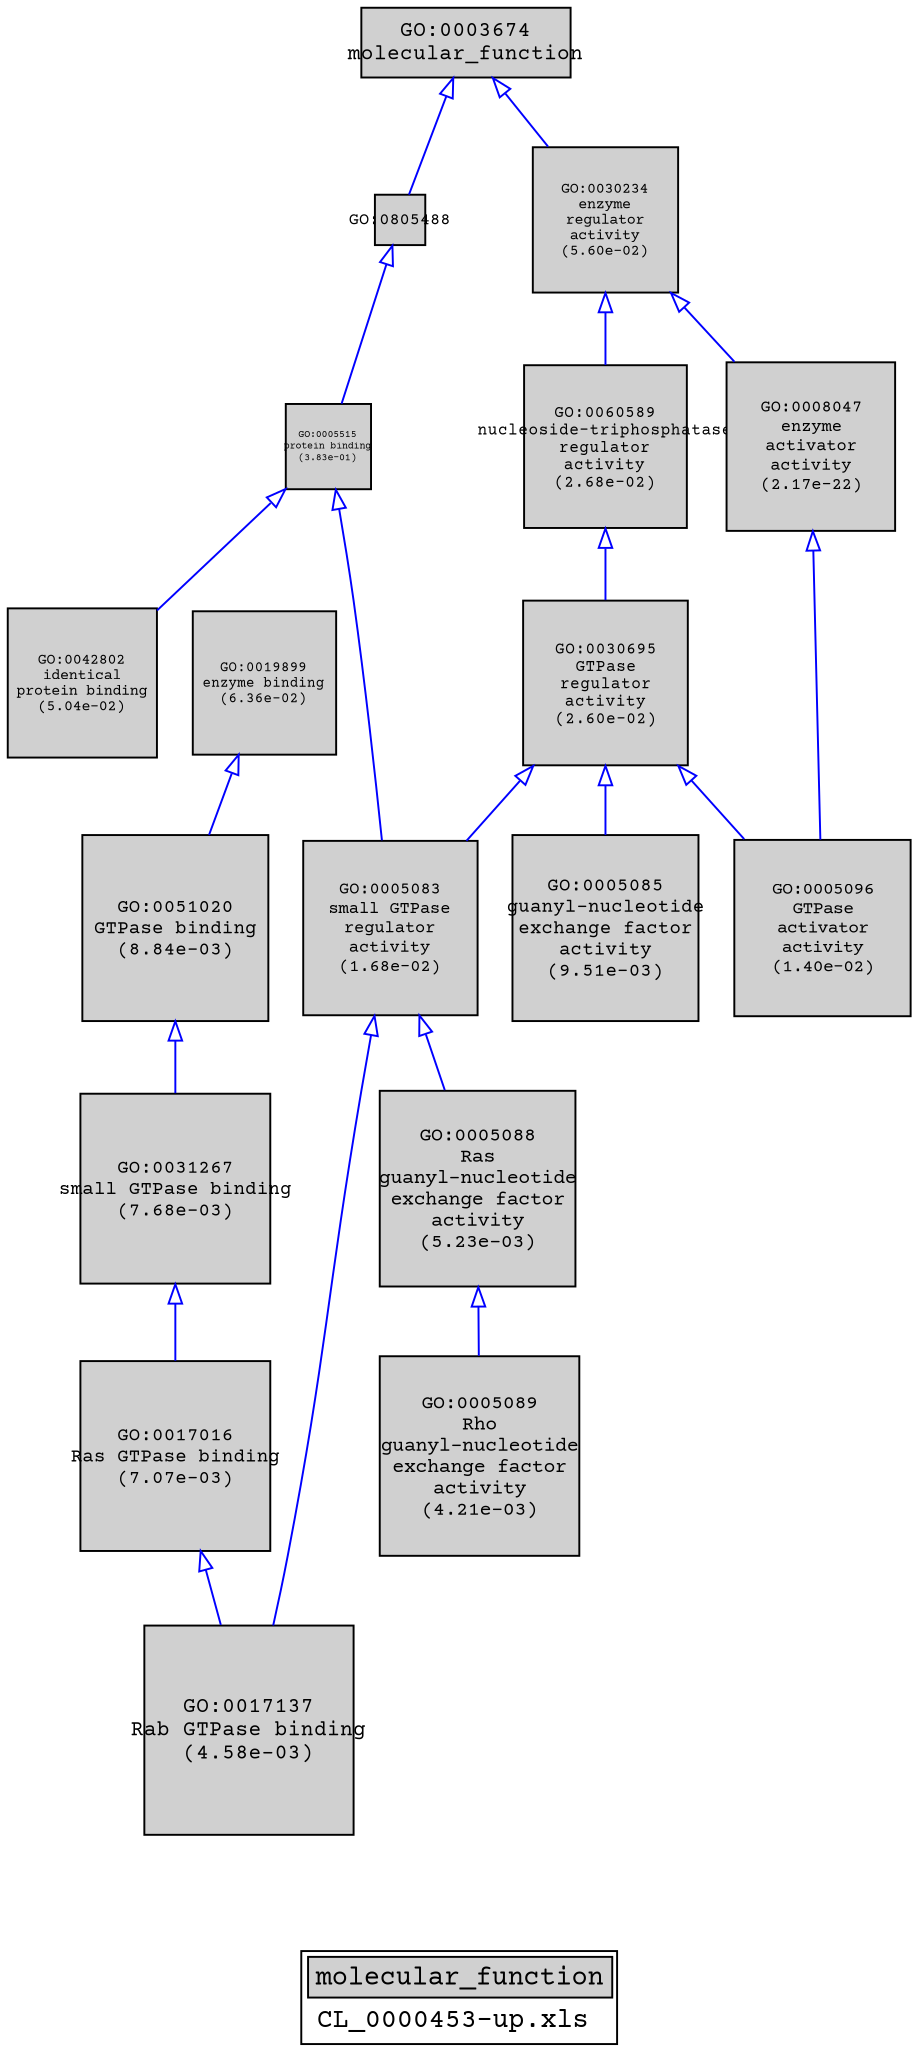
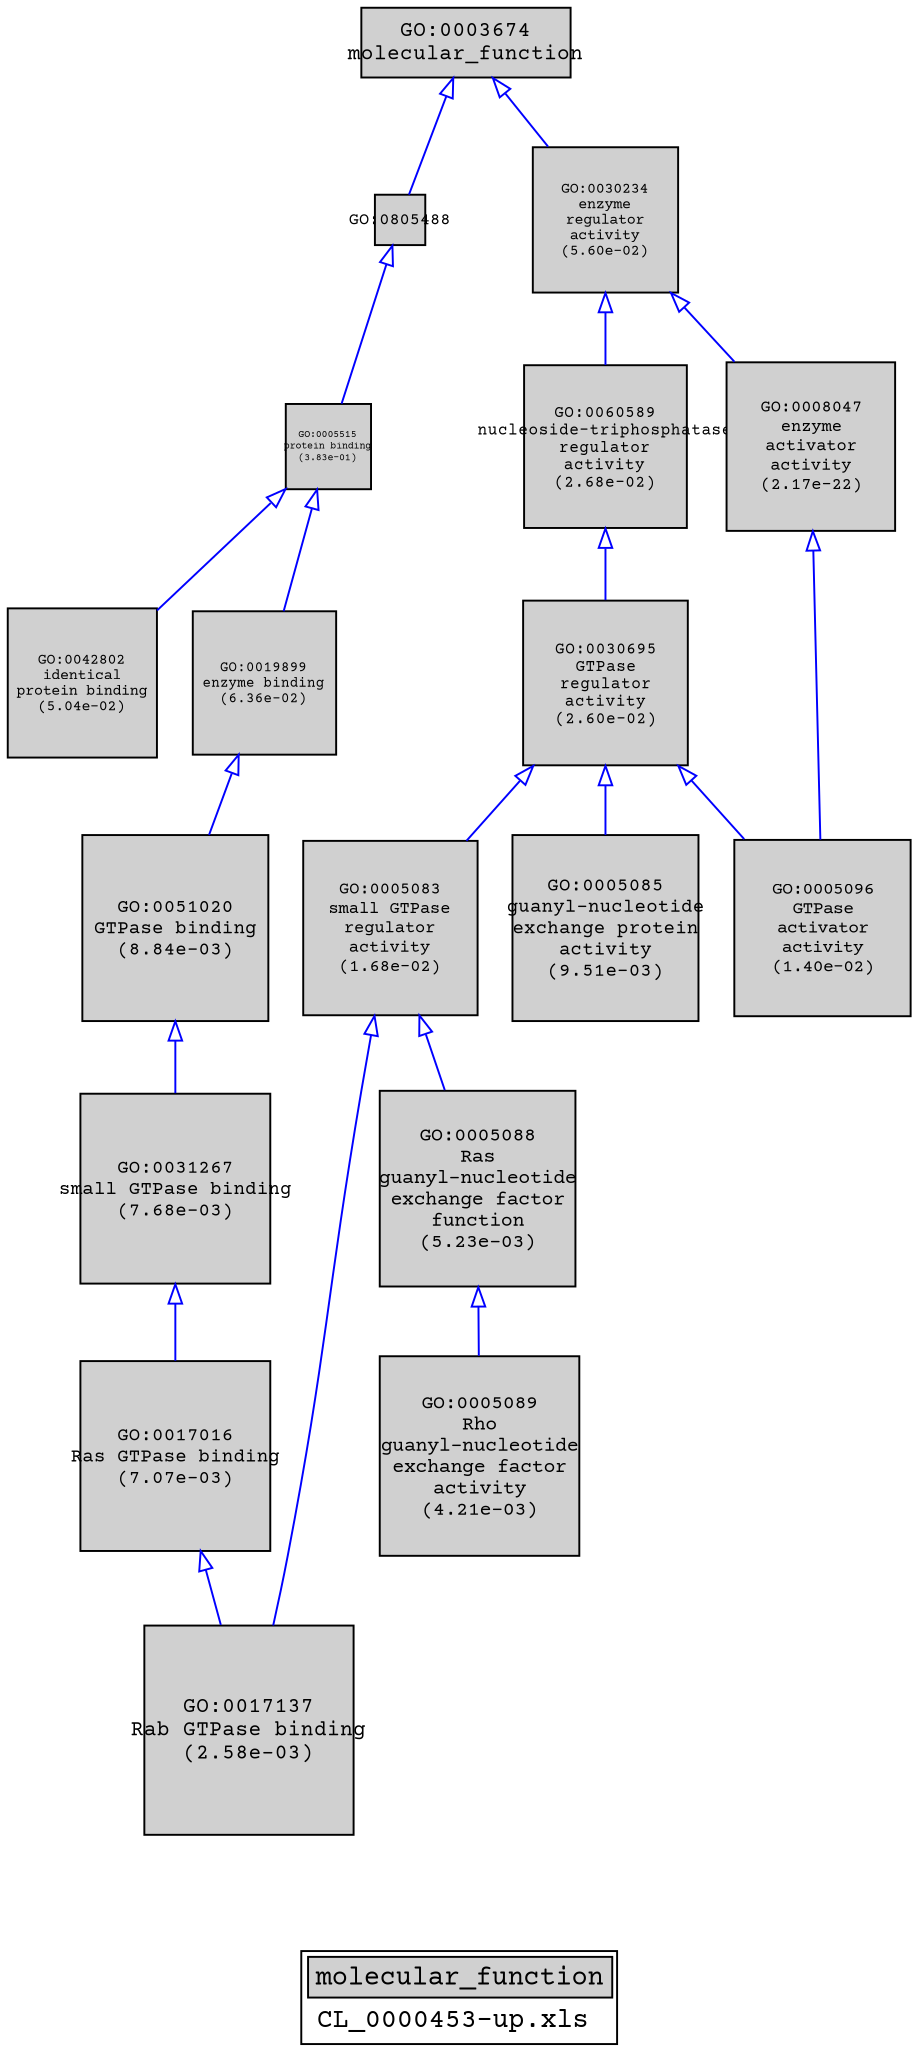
(363, 674) -> (298, 560)
(606, 928) -> (606, 928)
(479, 1220) -> (479, 1220)
(249, 1752) -> (249, 1752)
